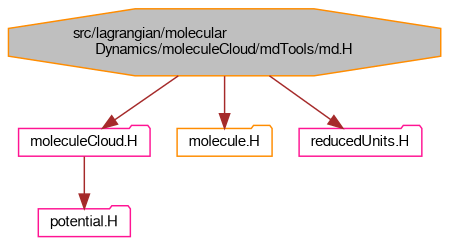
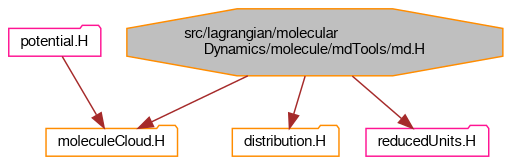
(225, 42) -> (315, 42)
(84, 142) -> (112, 142)
(225, 142) -> (286, 142)
(84, 175) -> (79, 86)
